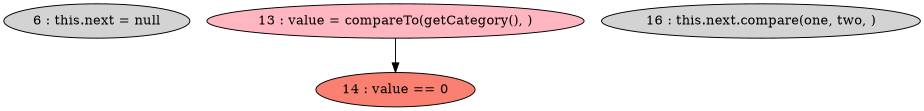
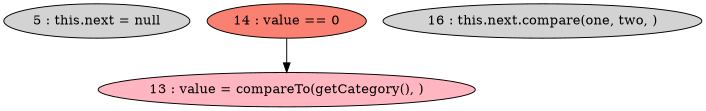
(97, 21) -> (97, 21)
(395, 51) -> (287, 51)
